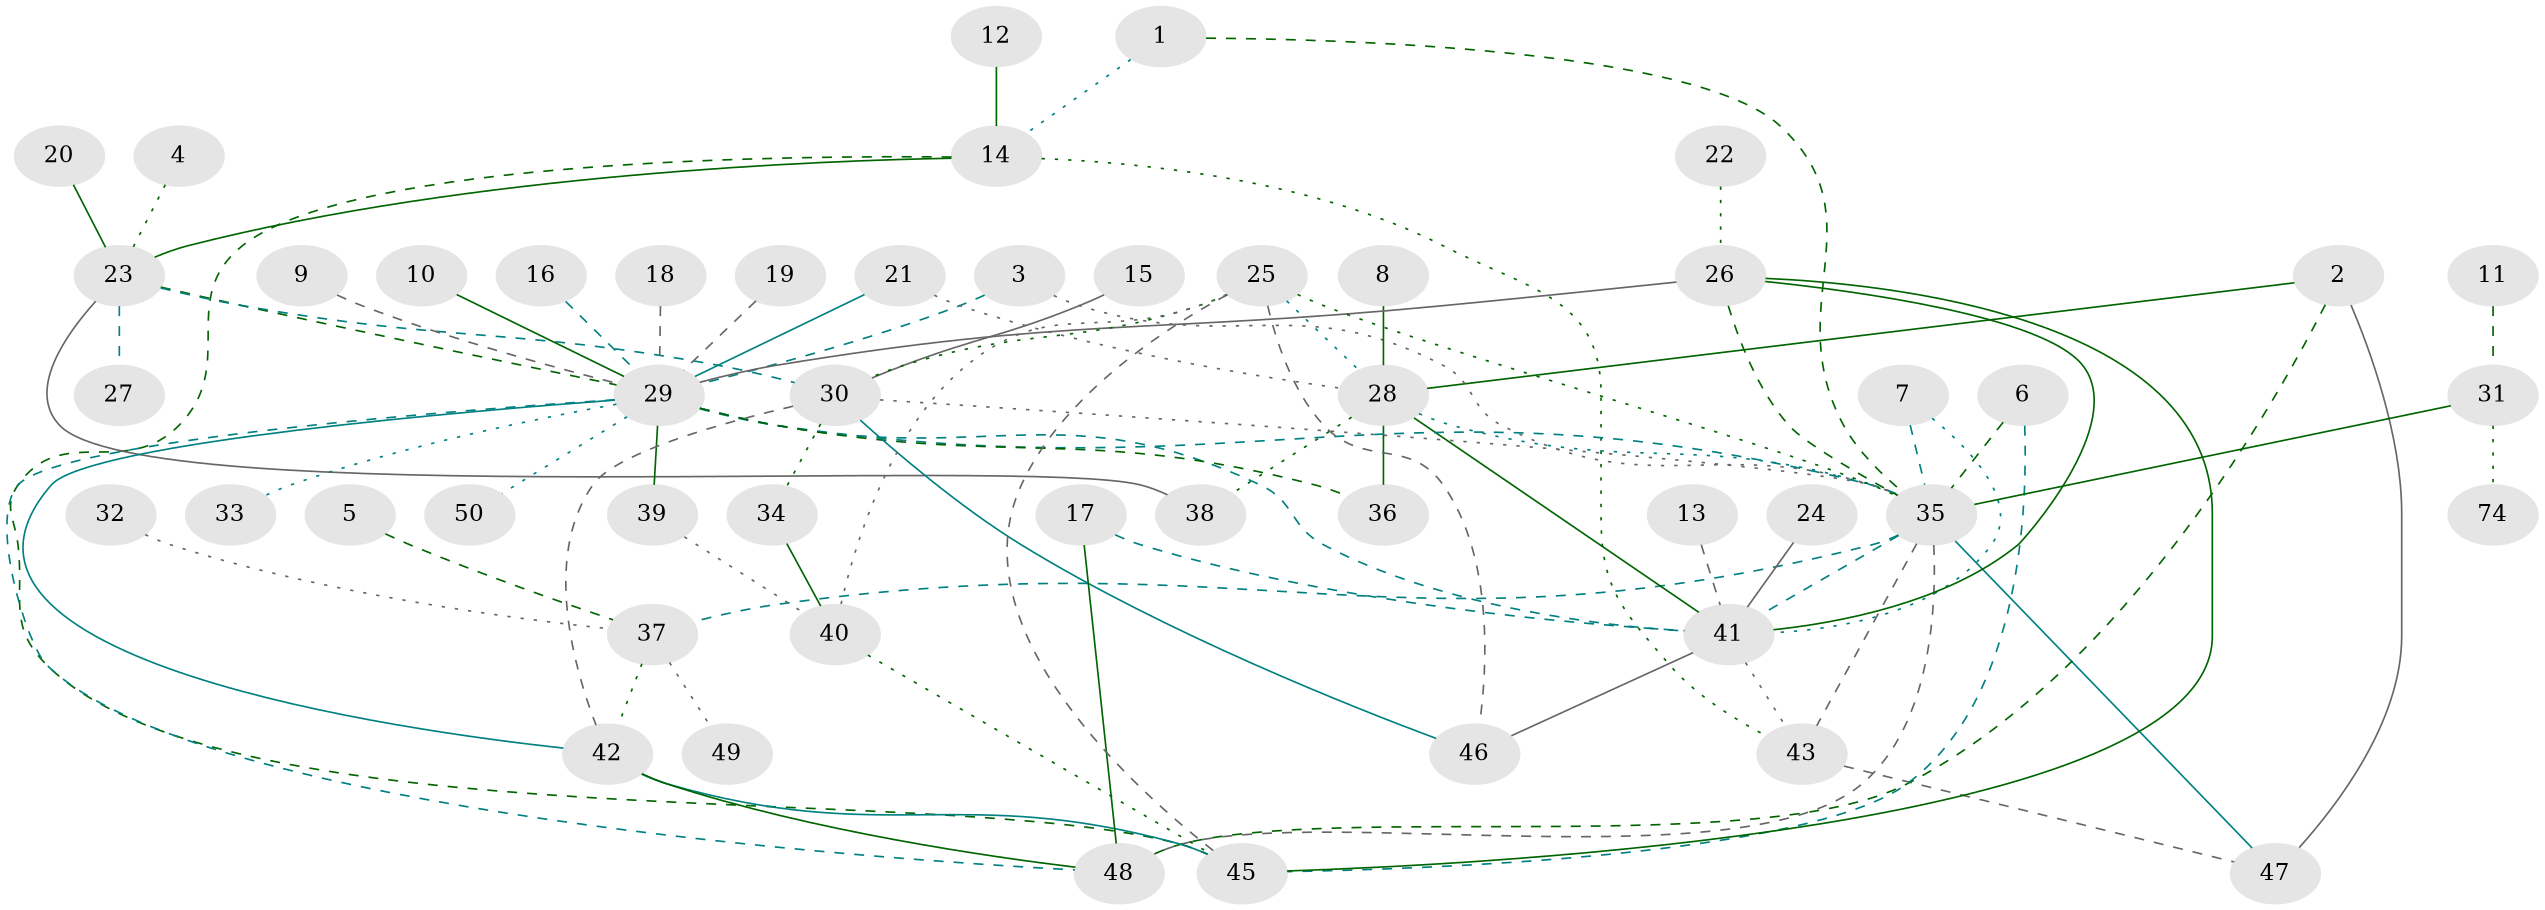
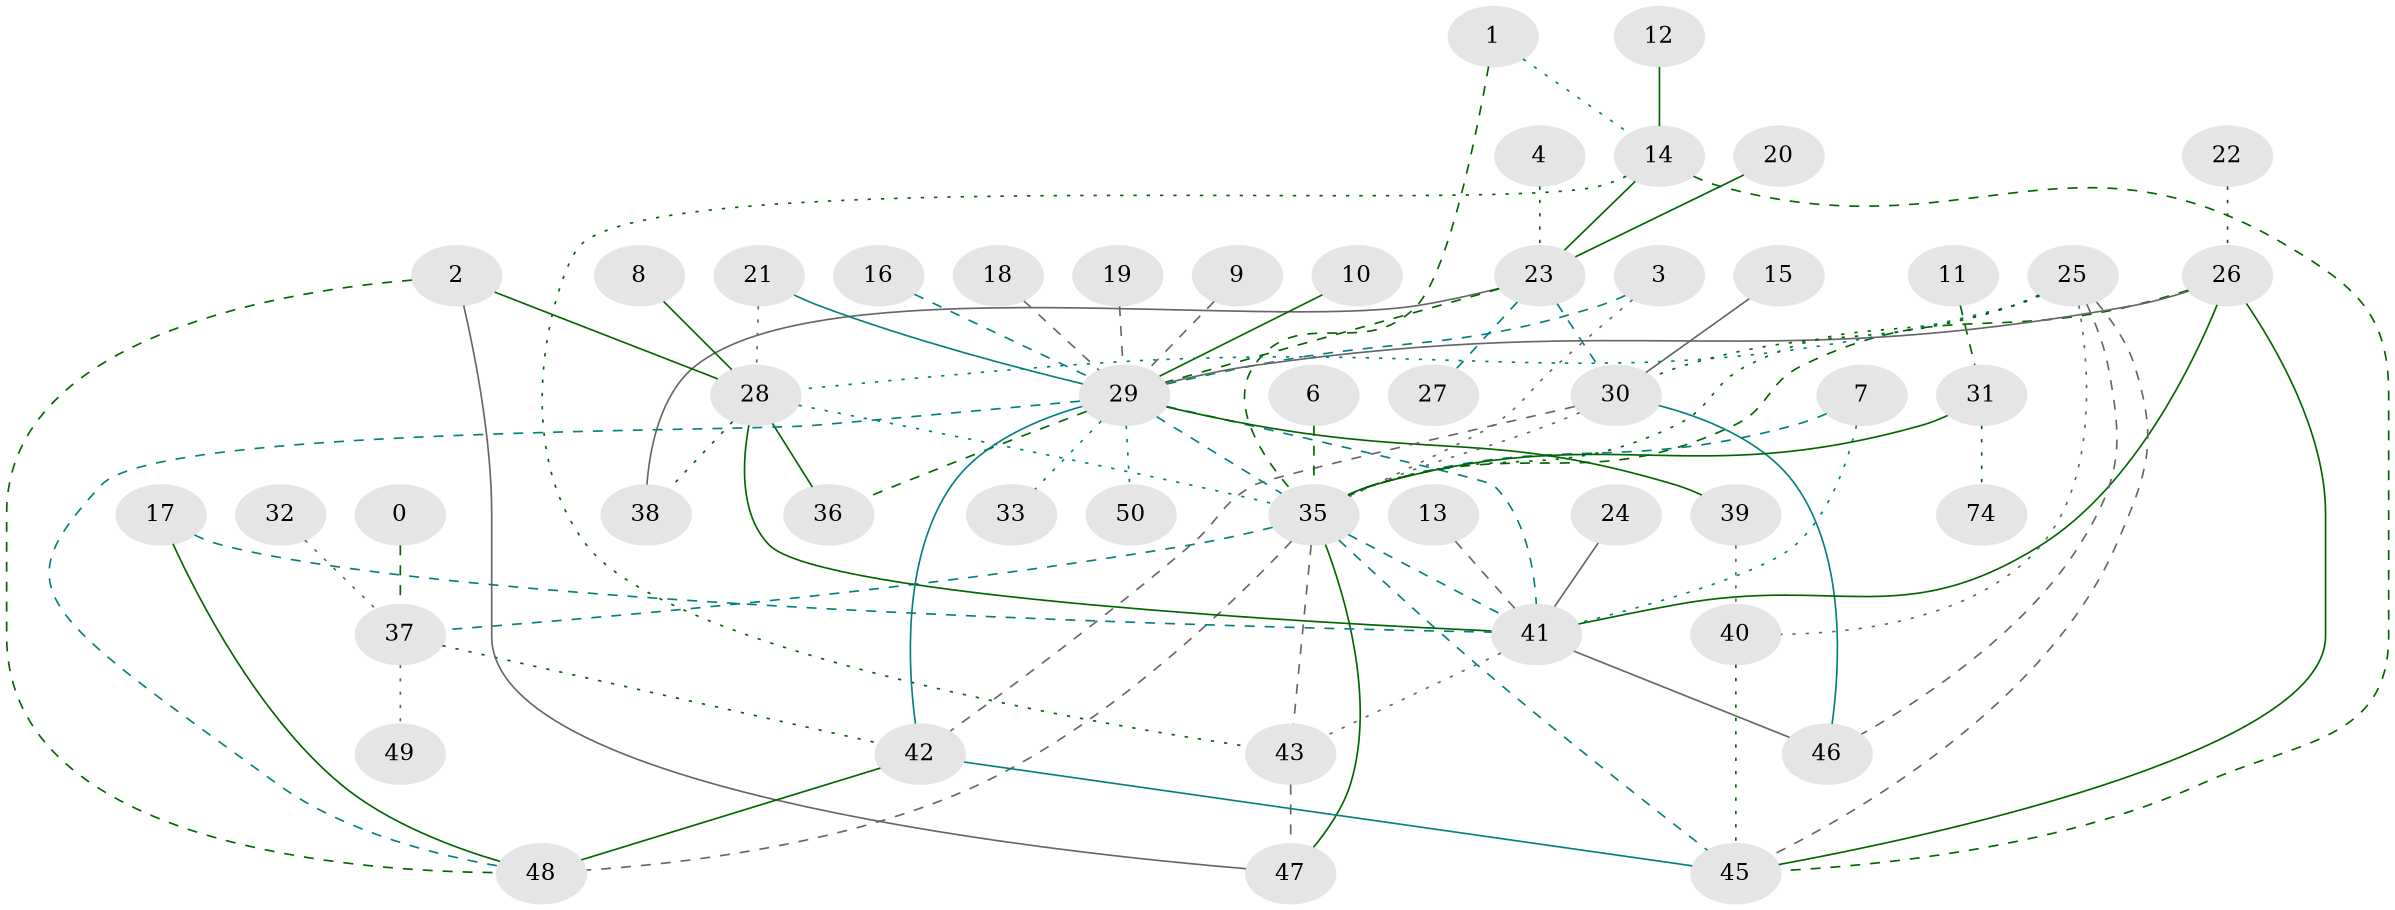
(350, 515) -> (400, 515)
(772, 515) -> none
(2104, 694) -> (1360, 699)
(1948, 742) -> (1519, 700)
